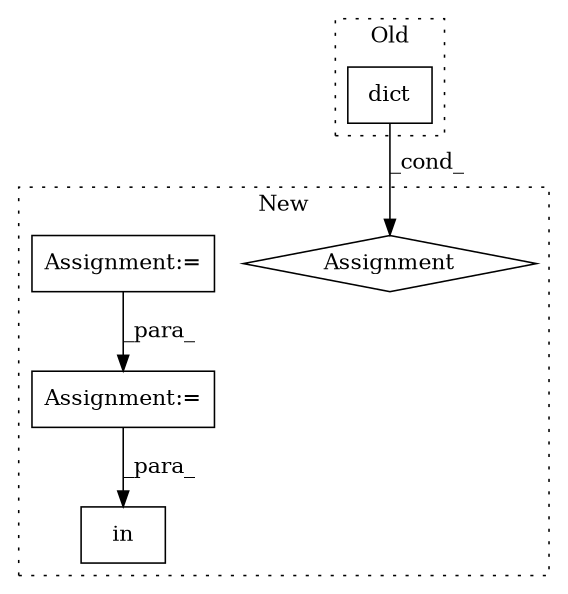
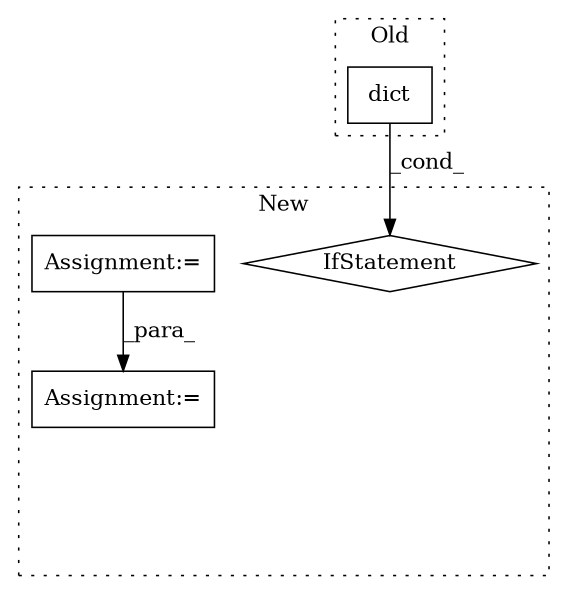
(390, 264) -> (390, 264)
(123, 535) -> none
